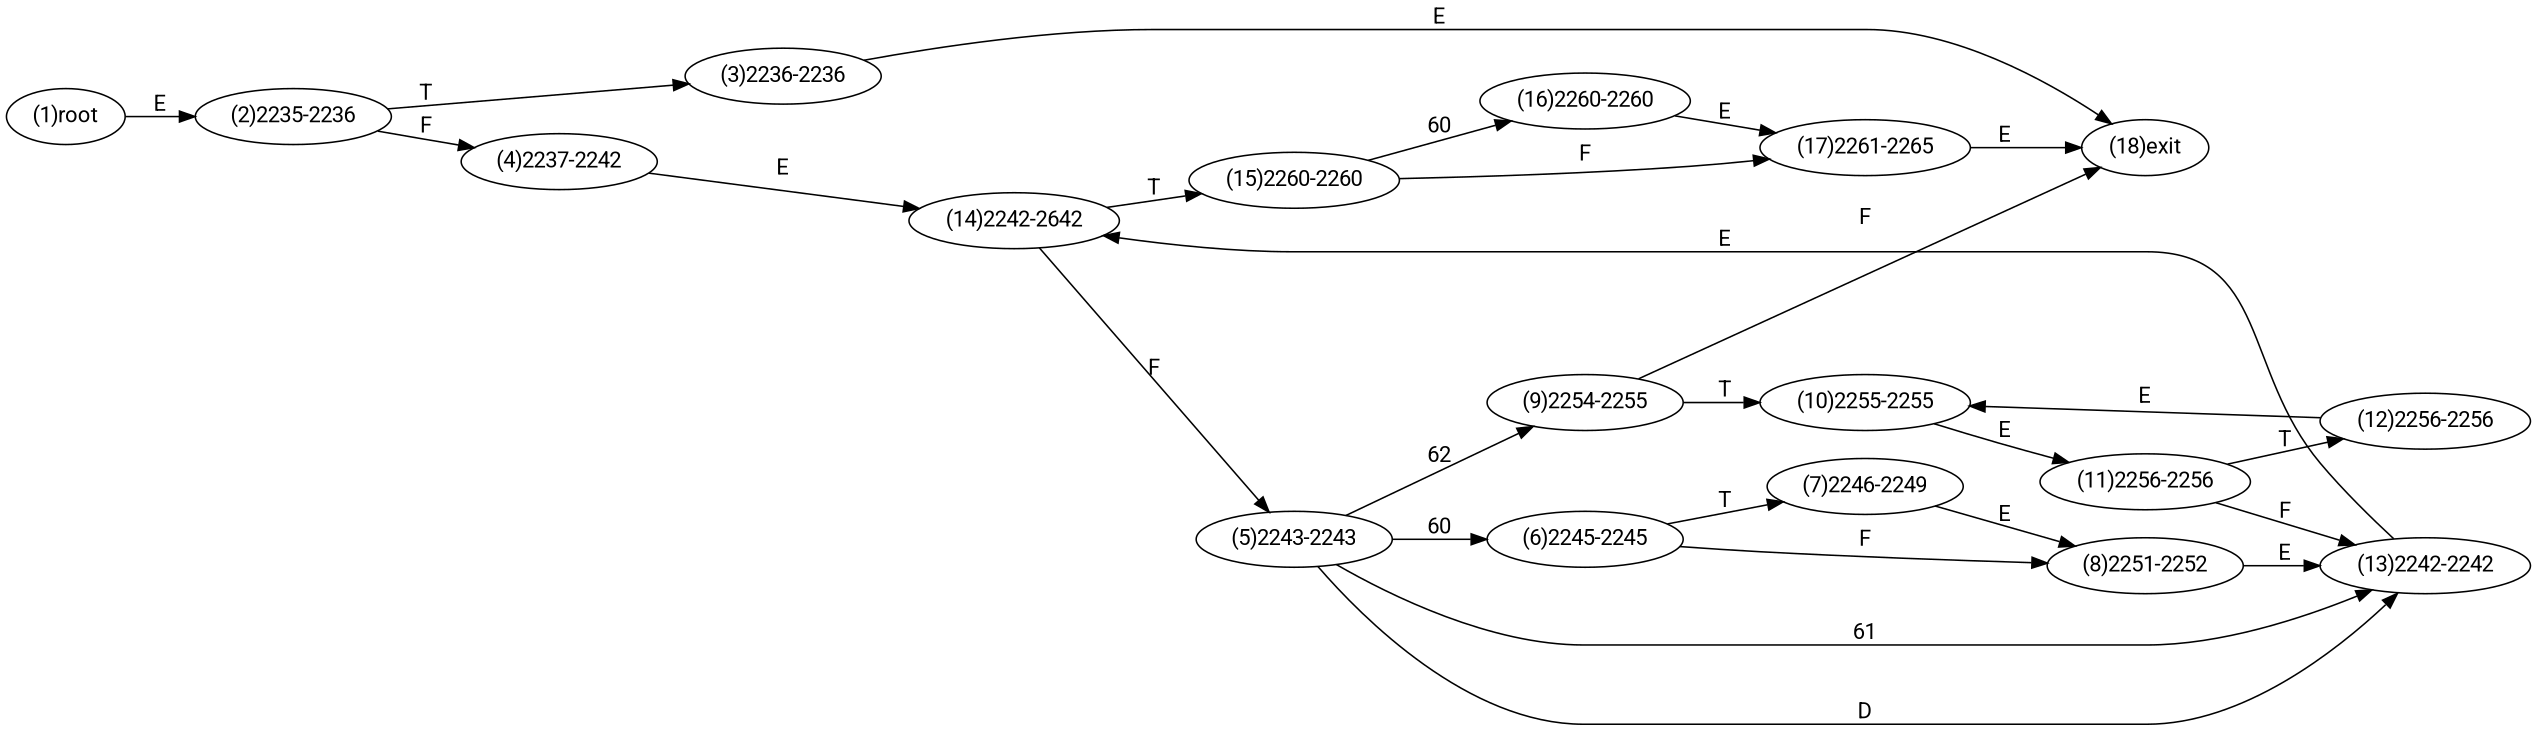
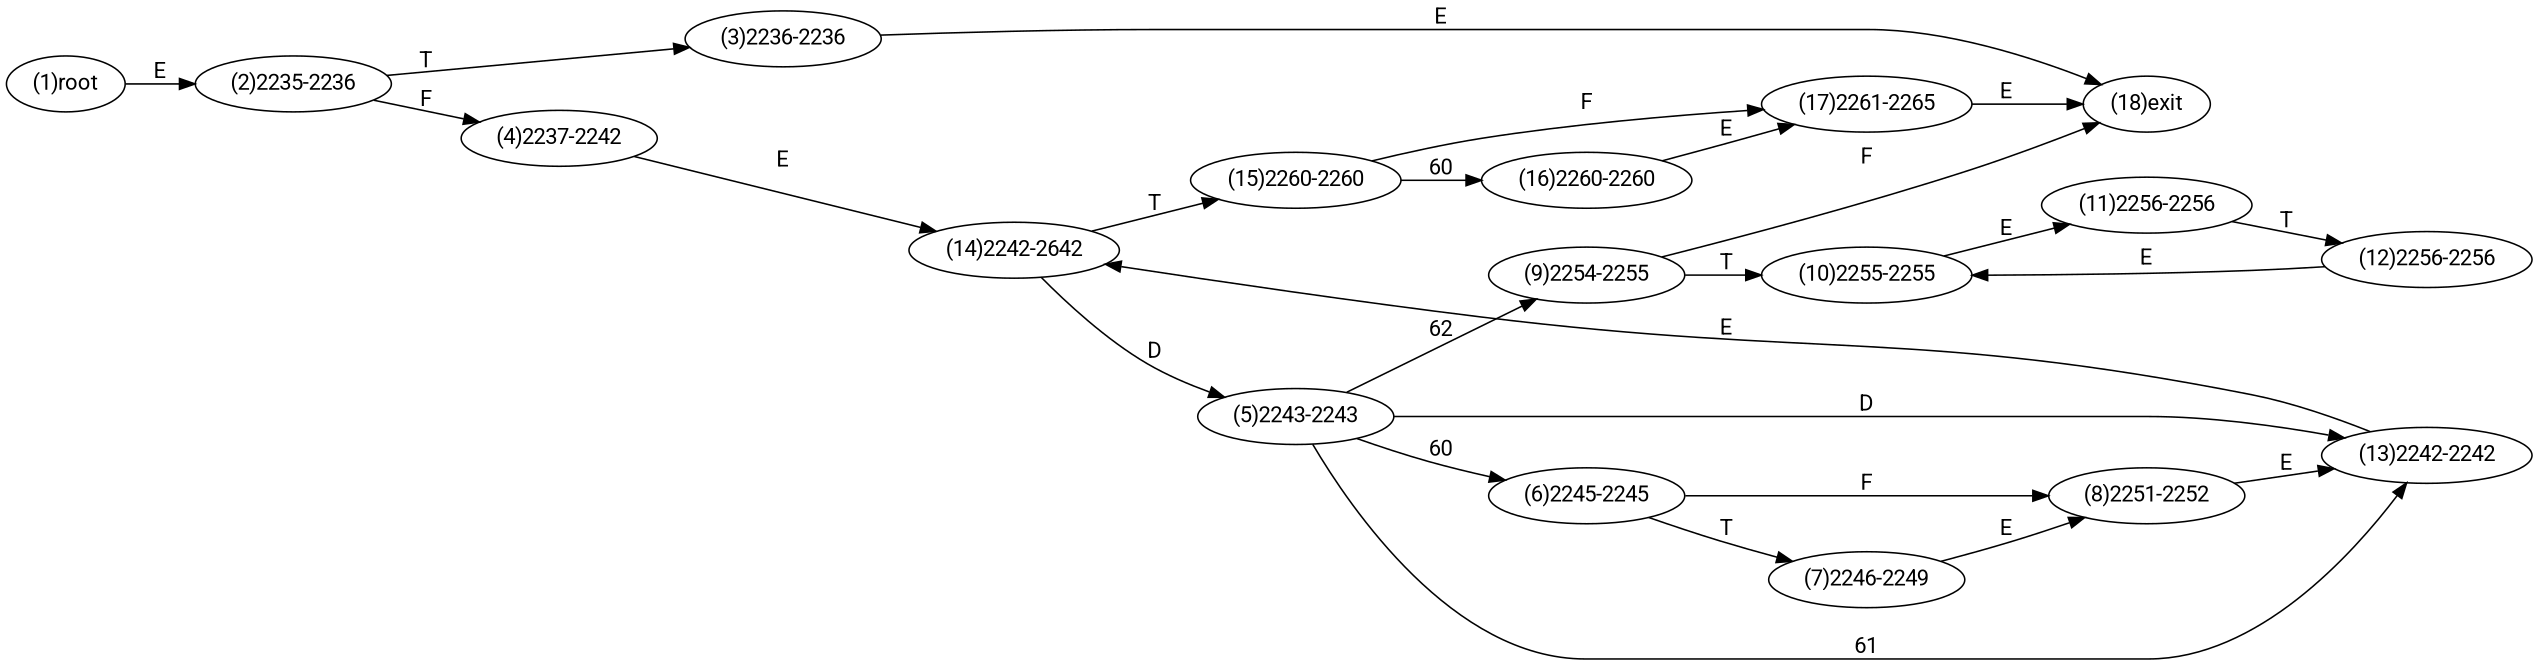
(1154, 369) -> (1155, 352)
(2278, 522) -> none
